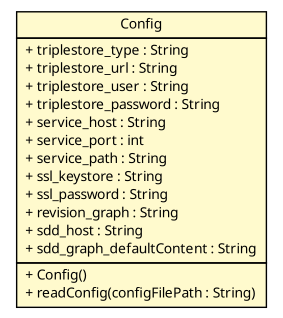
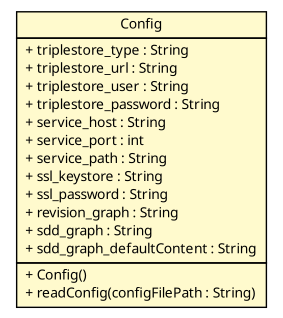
(85, 231) -> (89, 231)
